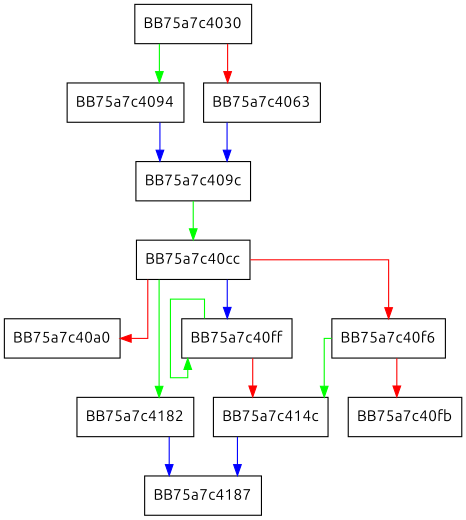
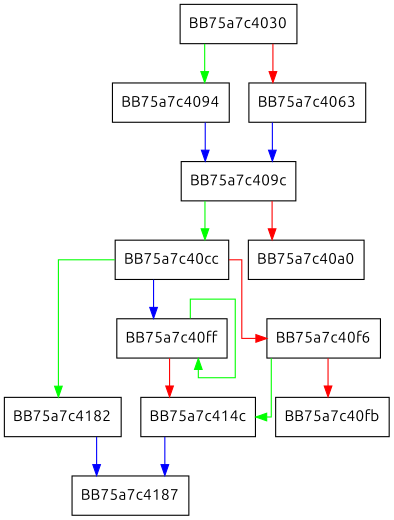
(148, 317) -> (272, 215)
